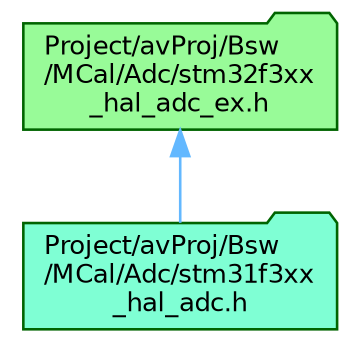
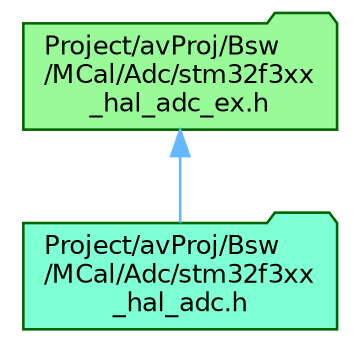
(180, 276) -> (180, 276)
